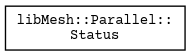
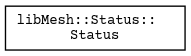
(95, 28) -> (95, 28)
